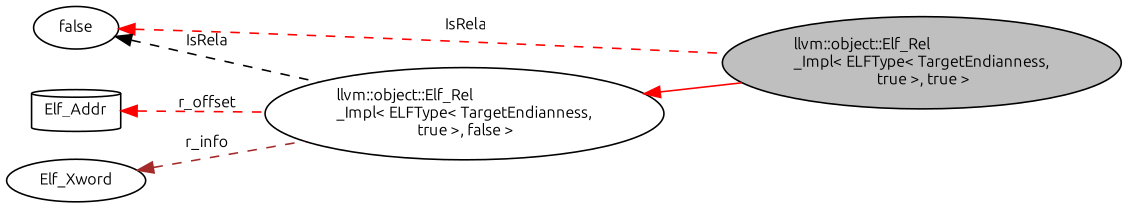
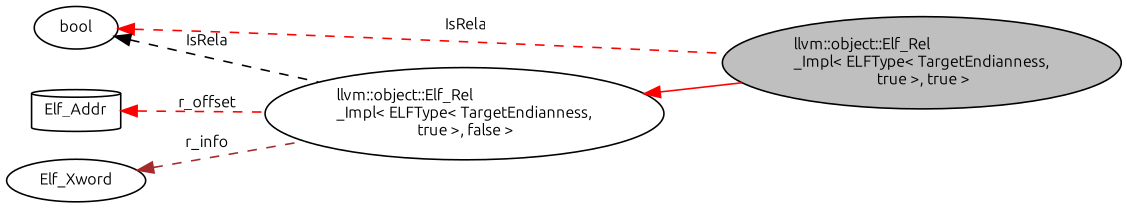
(76, 28) -> (76, 28)
